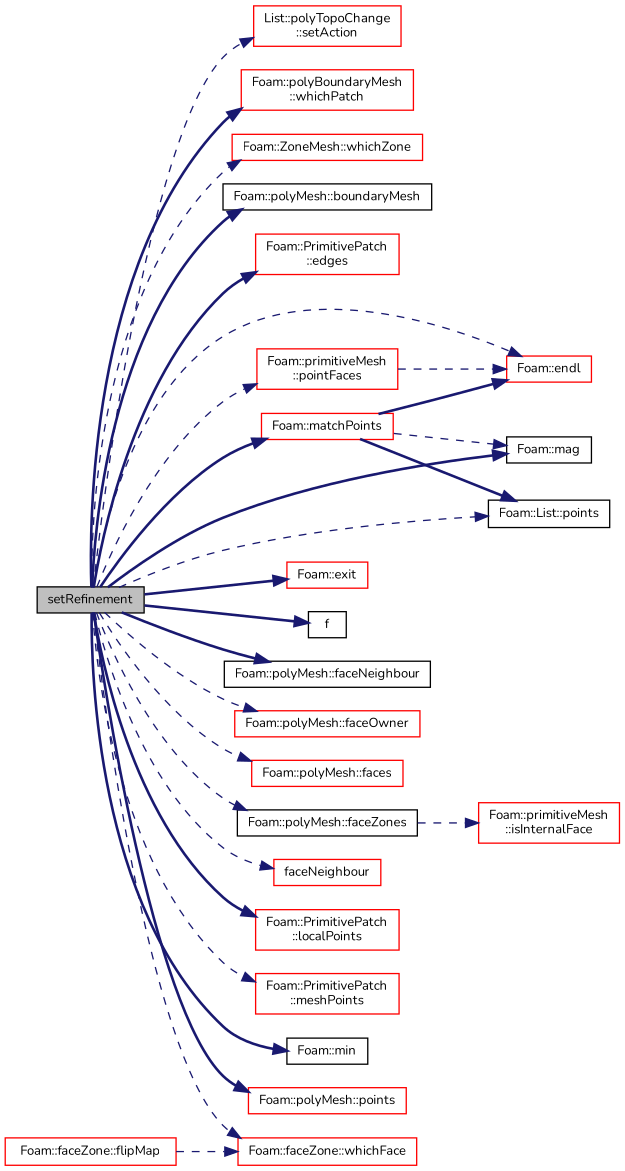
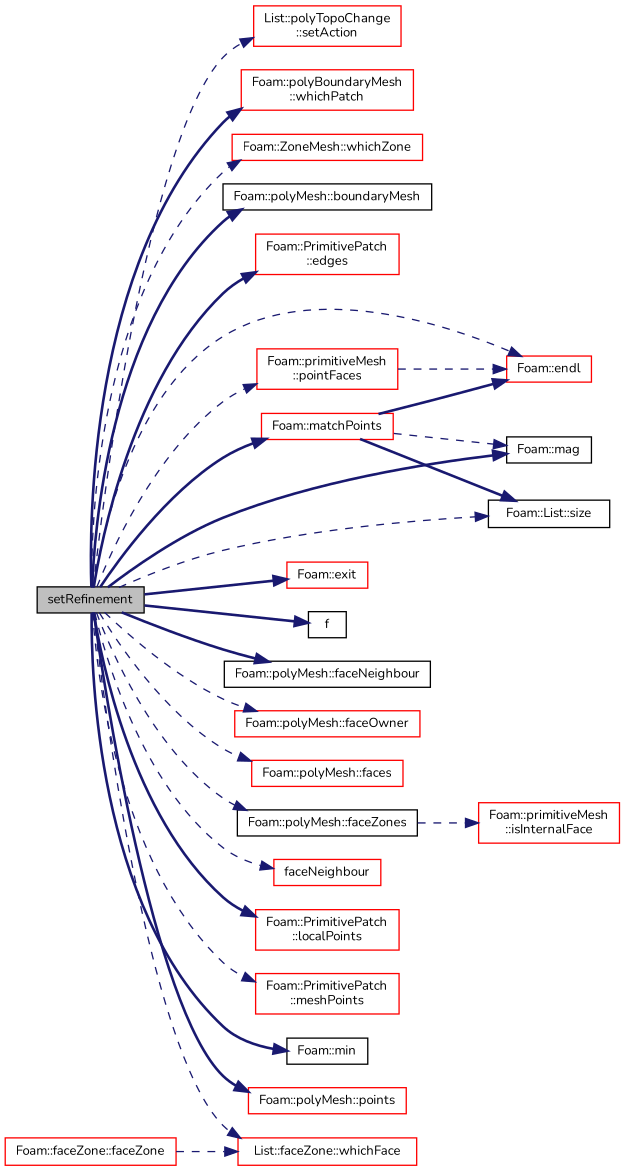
(549, 514) -> (549, 514)
(91, 1152) -> (91, 1152)
(327, 1152) -> (327, 1152)
